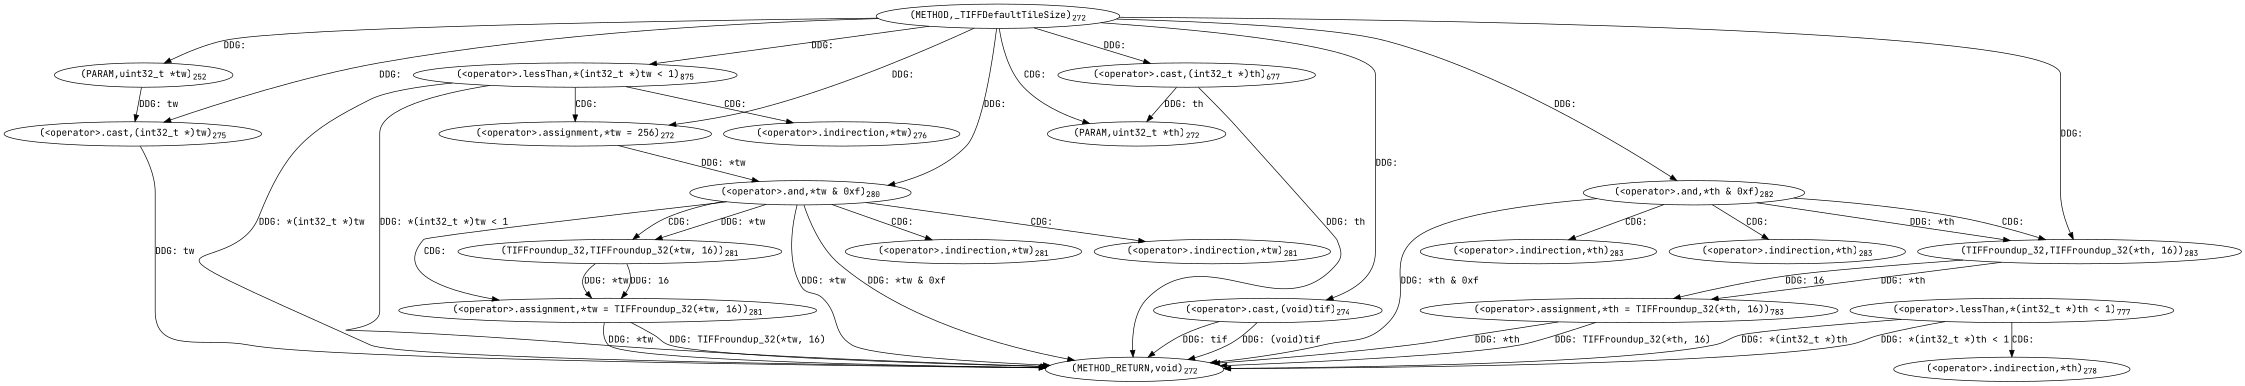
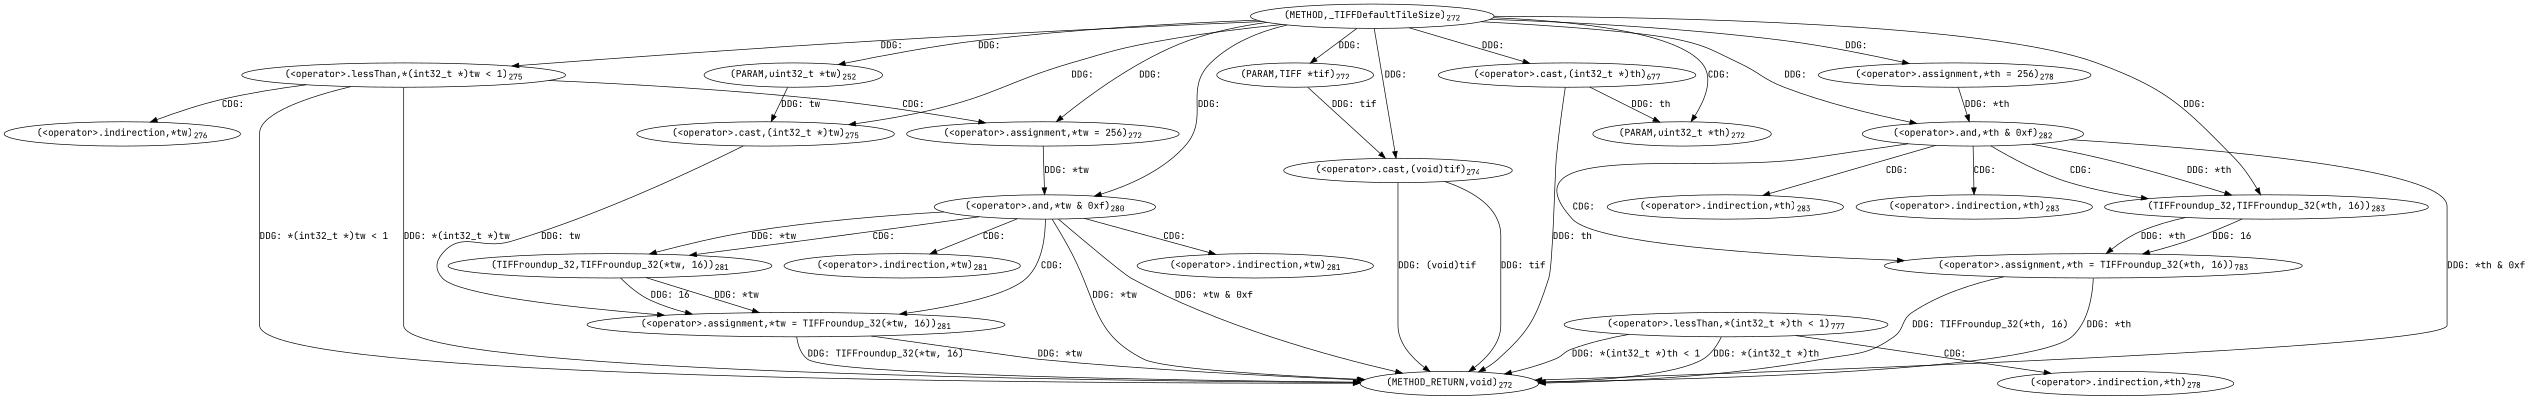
(687, 74) -> (516, 74)
none -> (1295, 75)
none -> (1955, 75)
none -> (1567, 177)
(424, 356) -> (477, 242)
